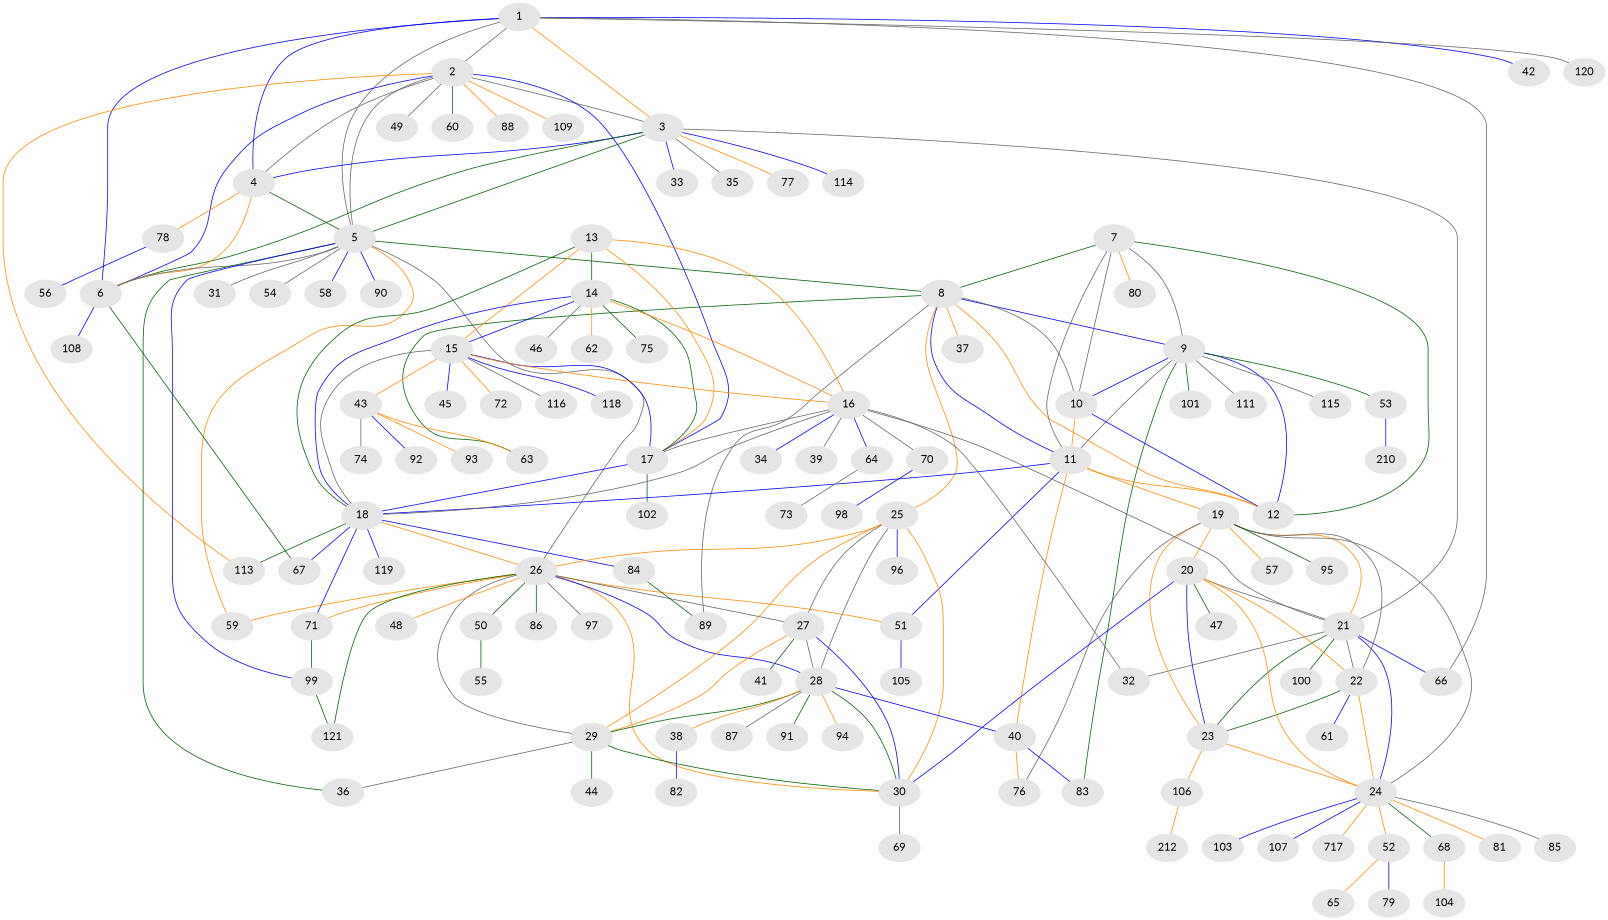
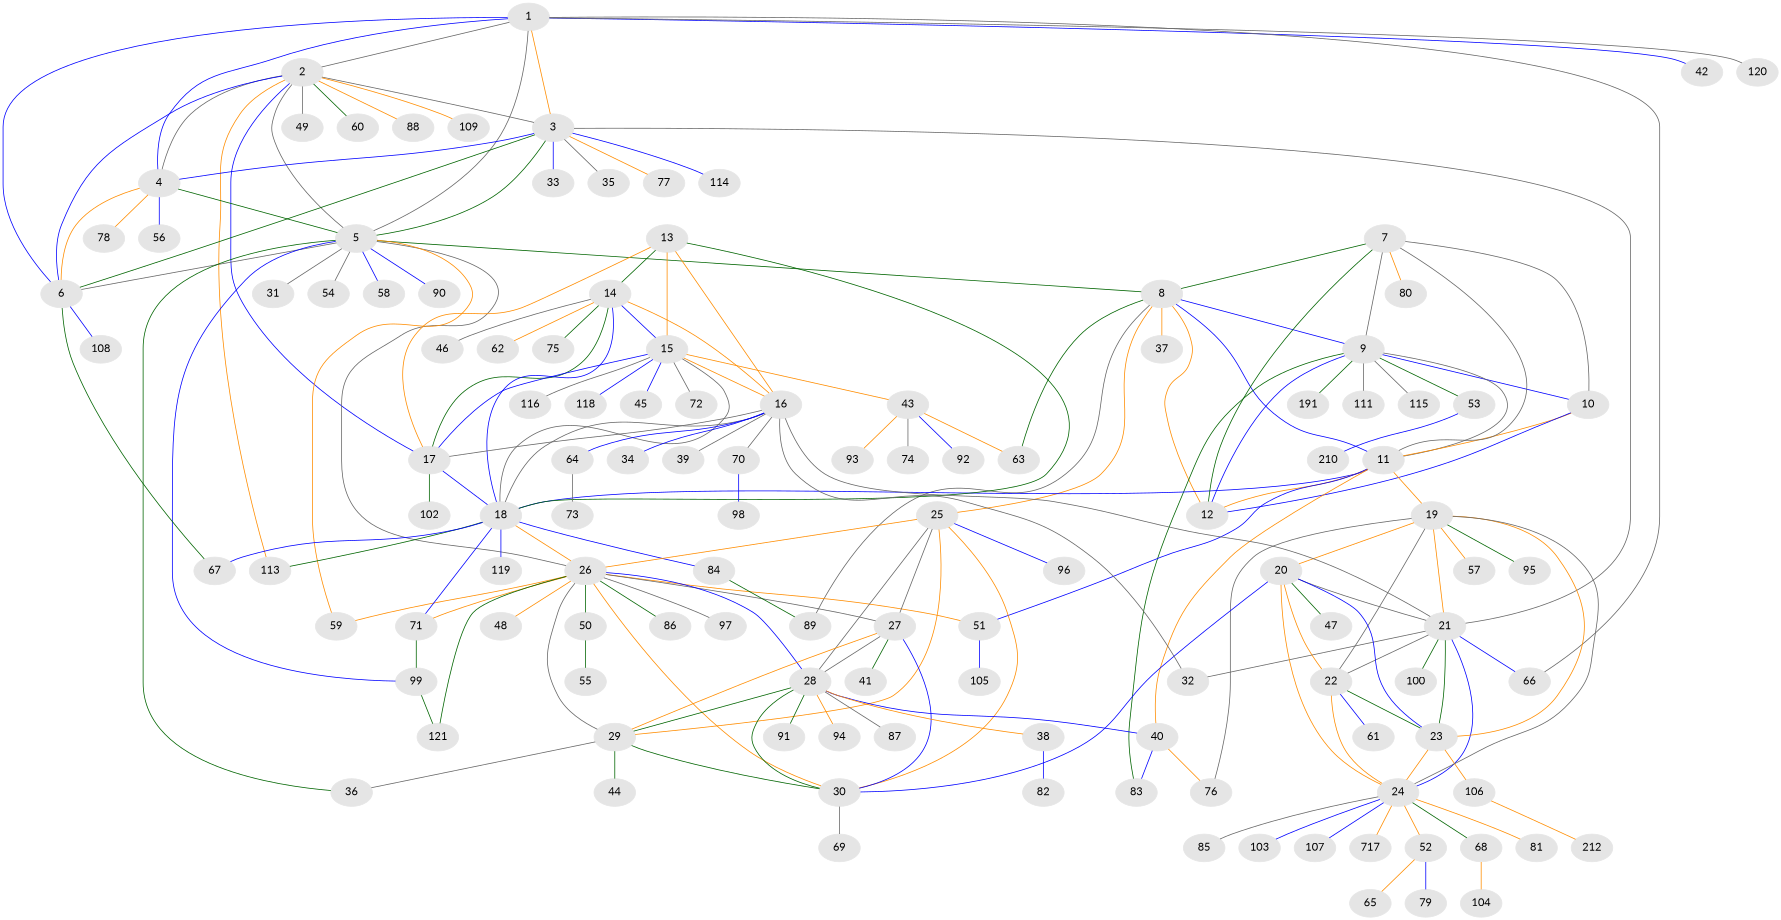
(110, 263) -> (159, 211)
(1034, 326) -> none
(476, 377) -> (682, 377)
(1190, 405) -> (1308, 405)
